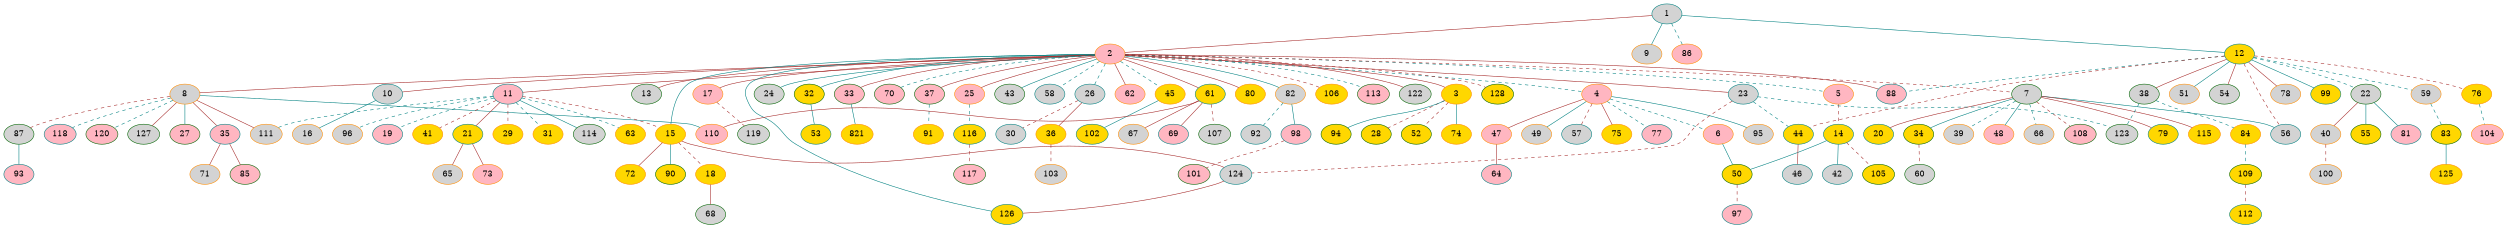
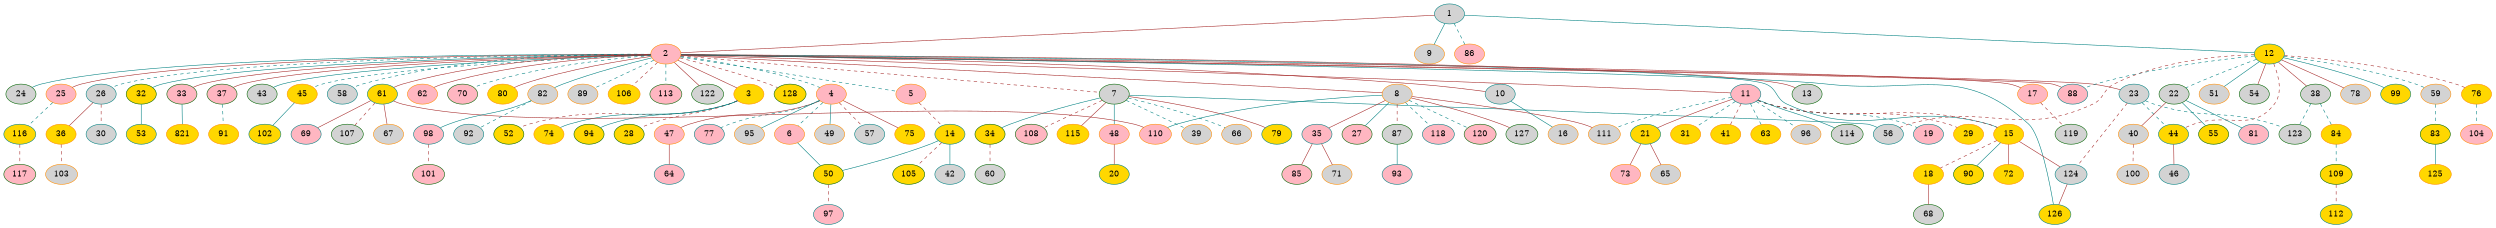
none -> (583, 94)
(1951, 111) -> (1114, 154)
